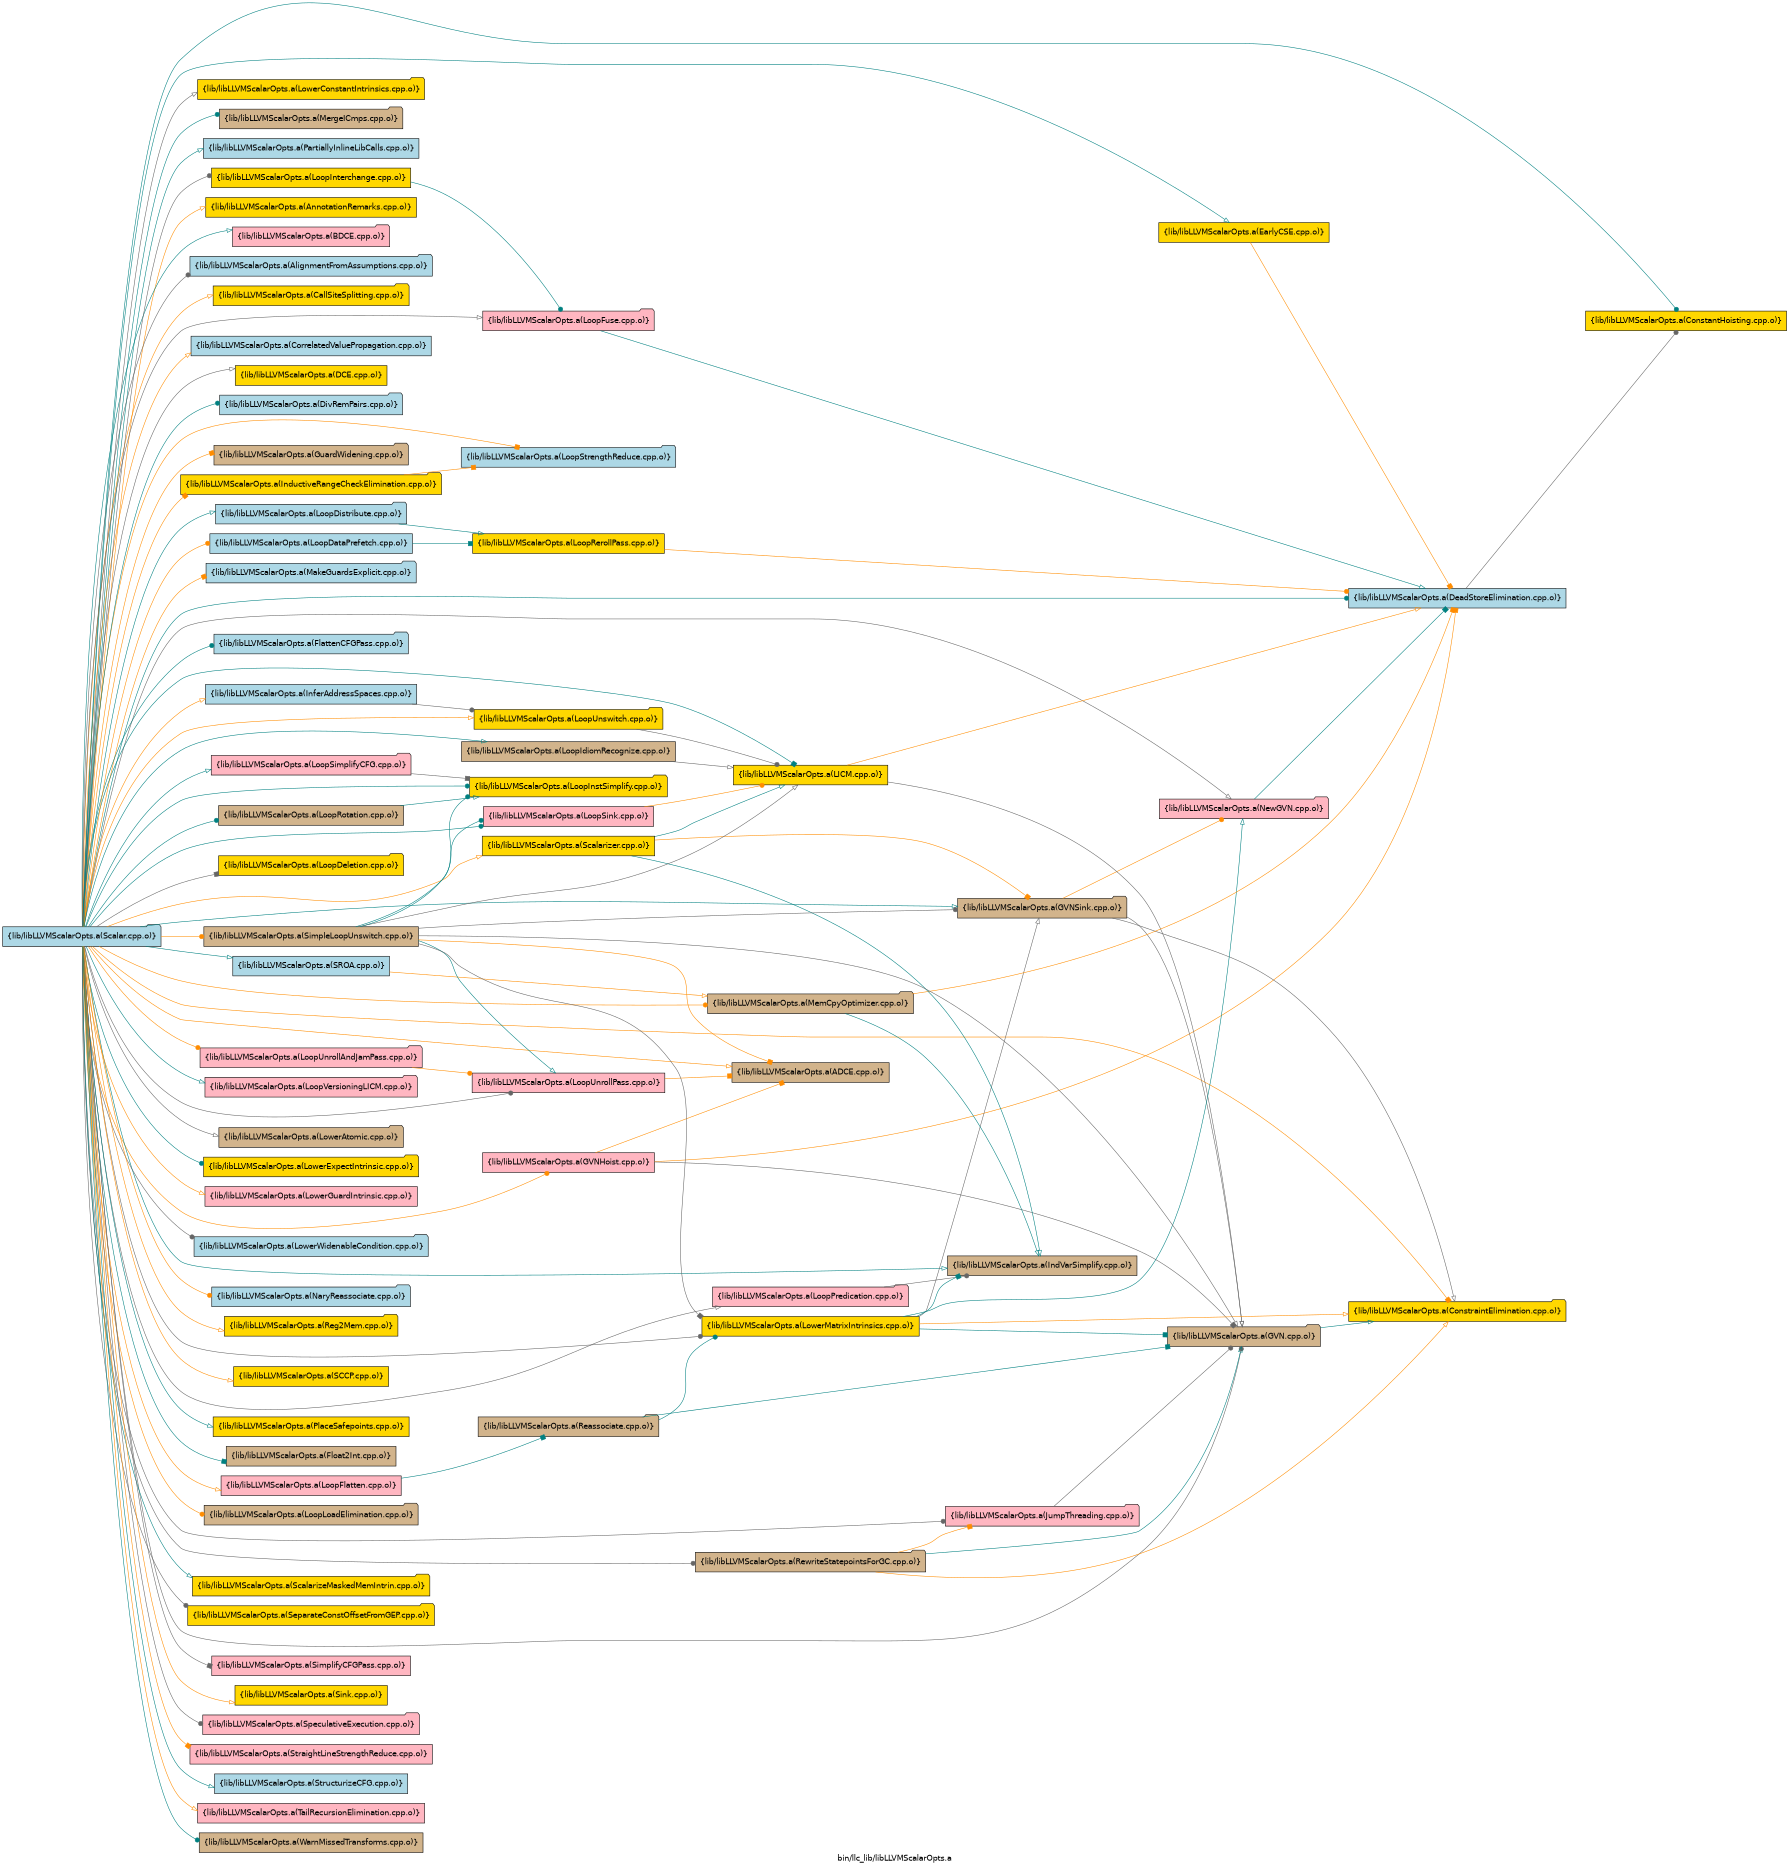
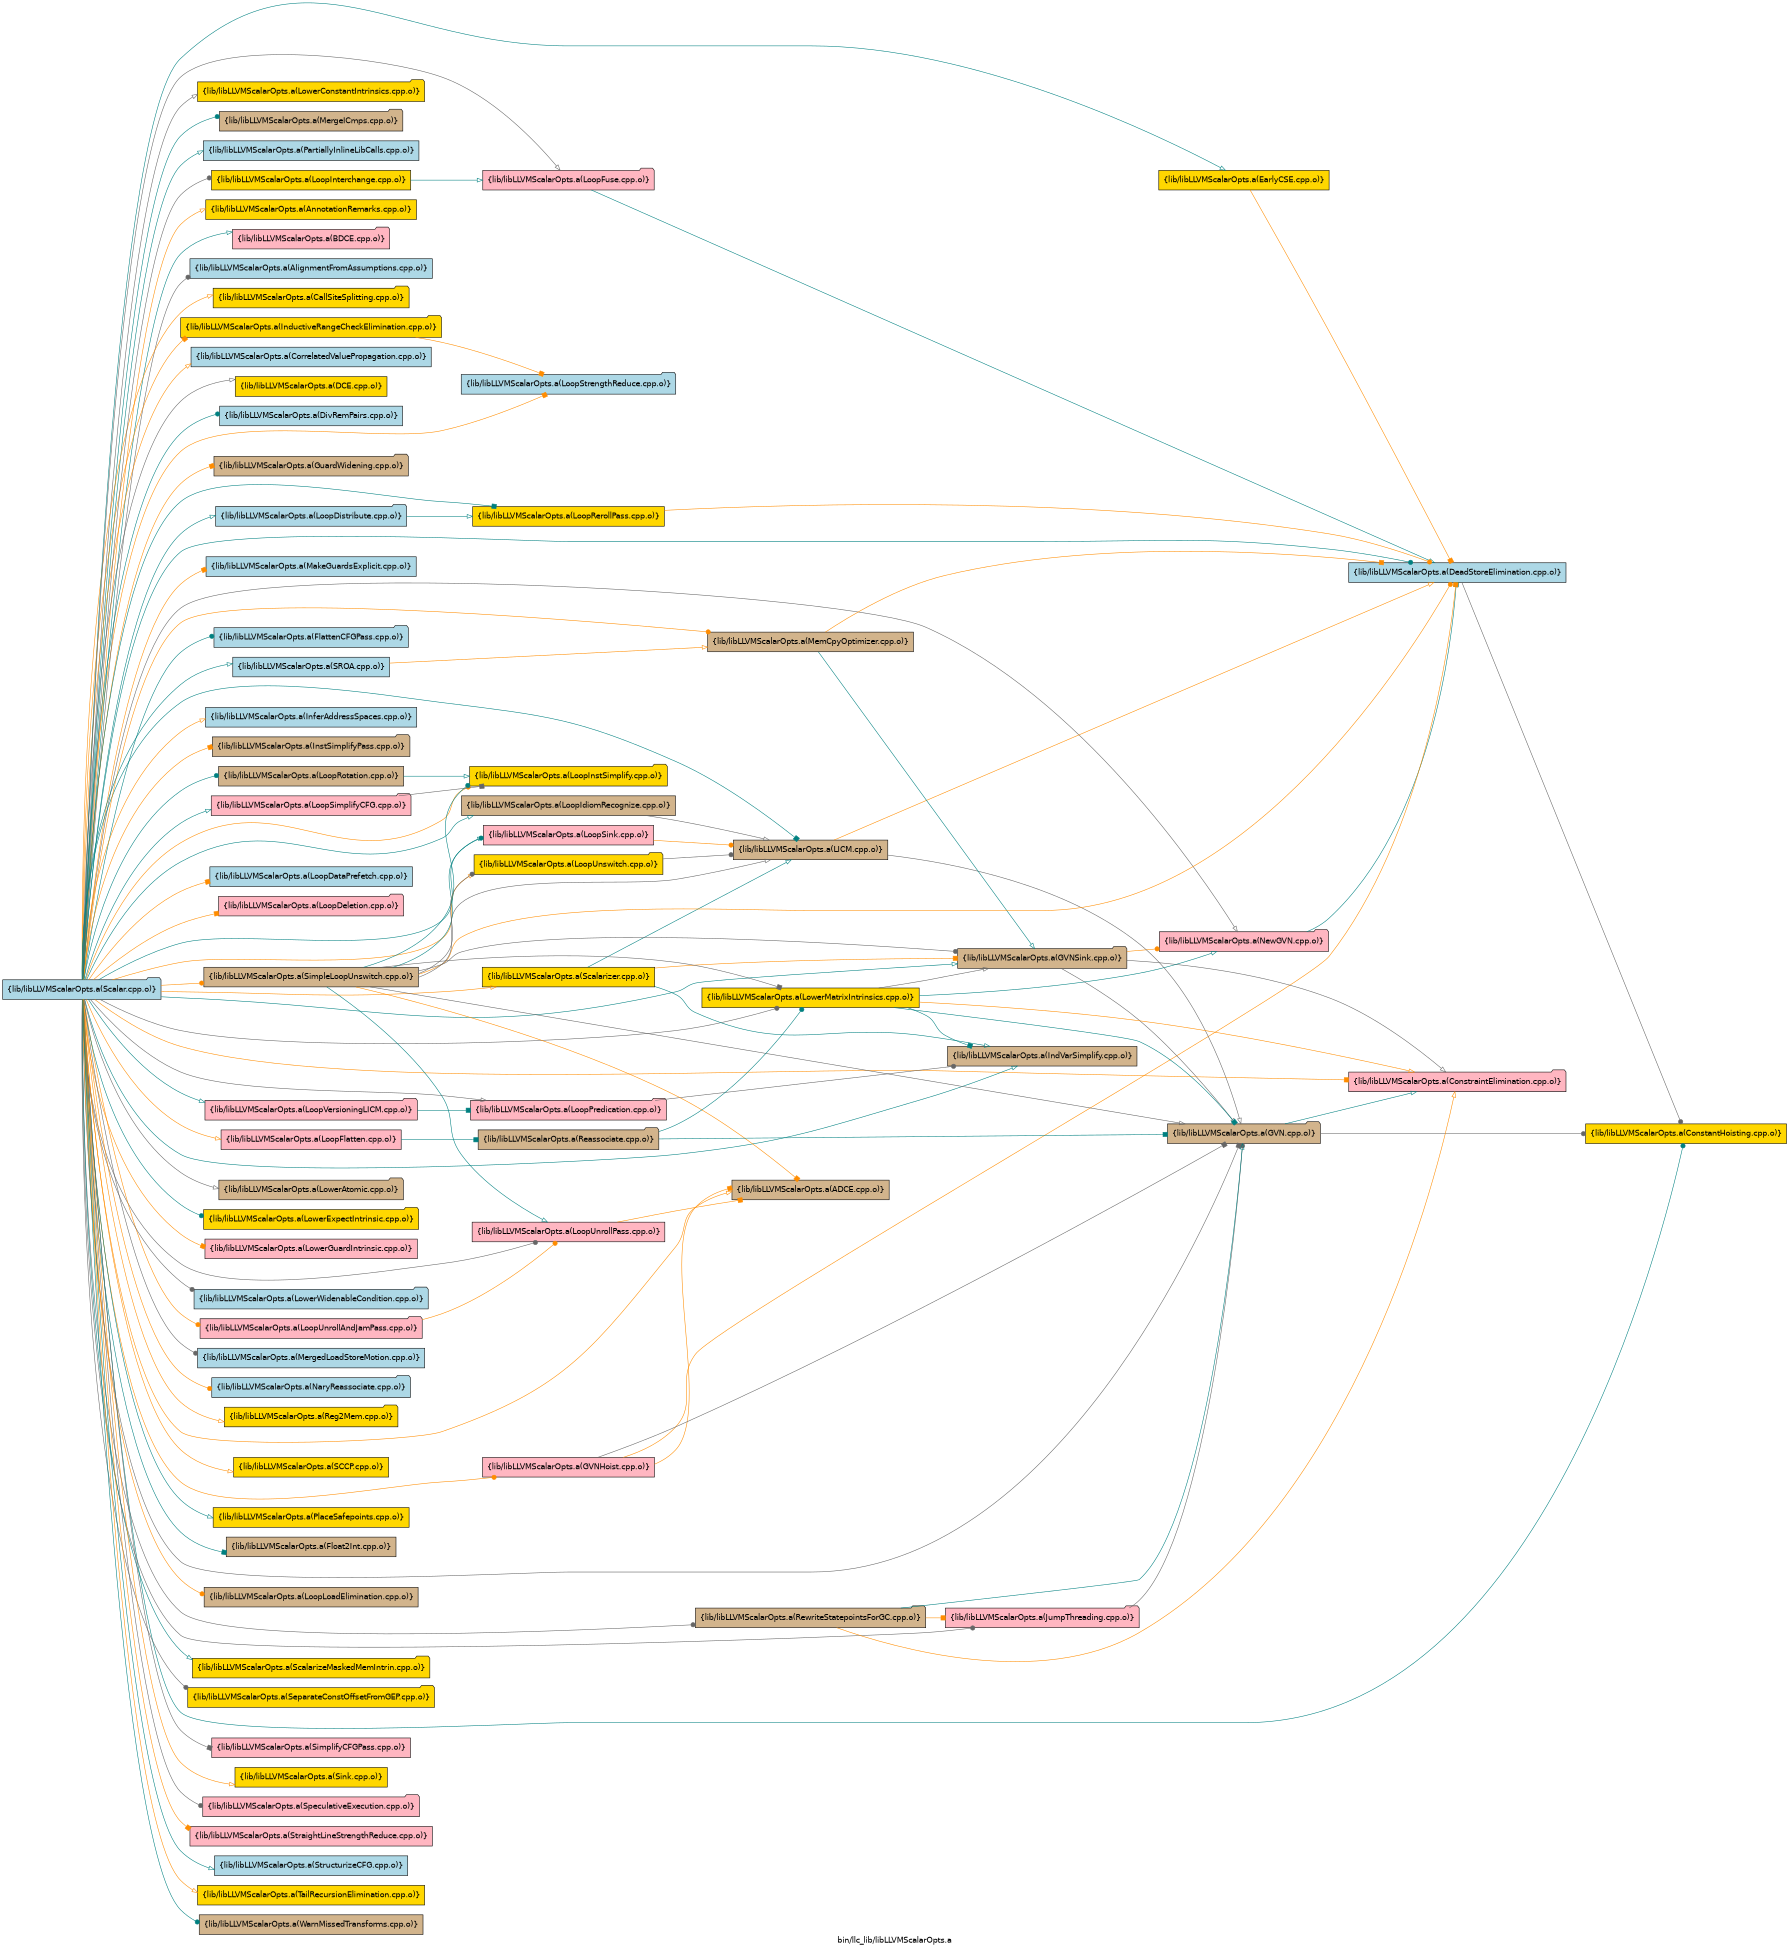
(496, 231) -> (444, 180)
(311, 266) -> (311, 269)
(311, 405) -> (311, 416)
(440, 544) -> (138, 580)
(311, 573) -> (311, 567)
(441, 707) -> (444, 957)
(117, 723) -> (139, 921)
none -> (311, 747)
(811, 775) -> (811, 850)
(242, 791) -> (248, 823)
(311, 866) -> (311, 906)
(433, 888) -> (431, 948)
(152, 895) -> (149, 939)
none -> (991, 911)
(811, 1004) -> (811, 642)
(113, 1084) -> (119, 1150)
(968, 1108) -> (919, 791)
none -> (441, 1110)
none -> (1451, 1134)
(1457, 1312) -> (1457, 1082)
none -> (311, 1358)
(311, 1515) -> (311, 1597)
(438, 1645) -> (522, 1573)
(311, 1813) -> (311, 1895)
